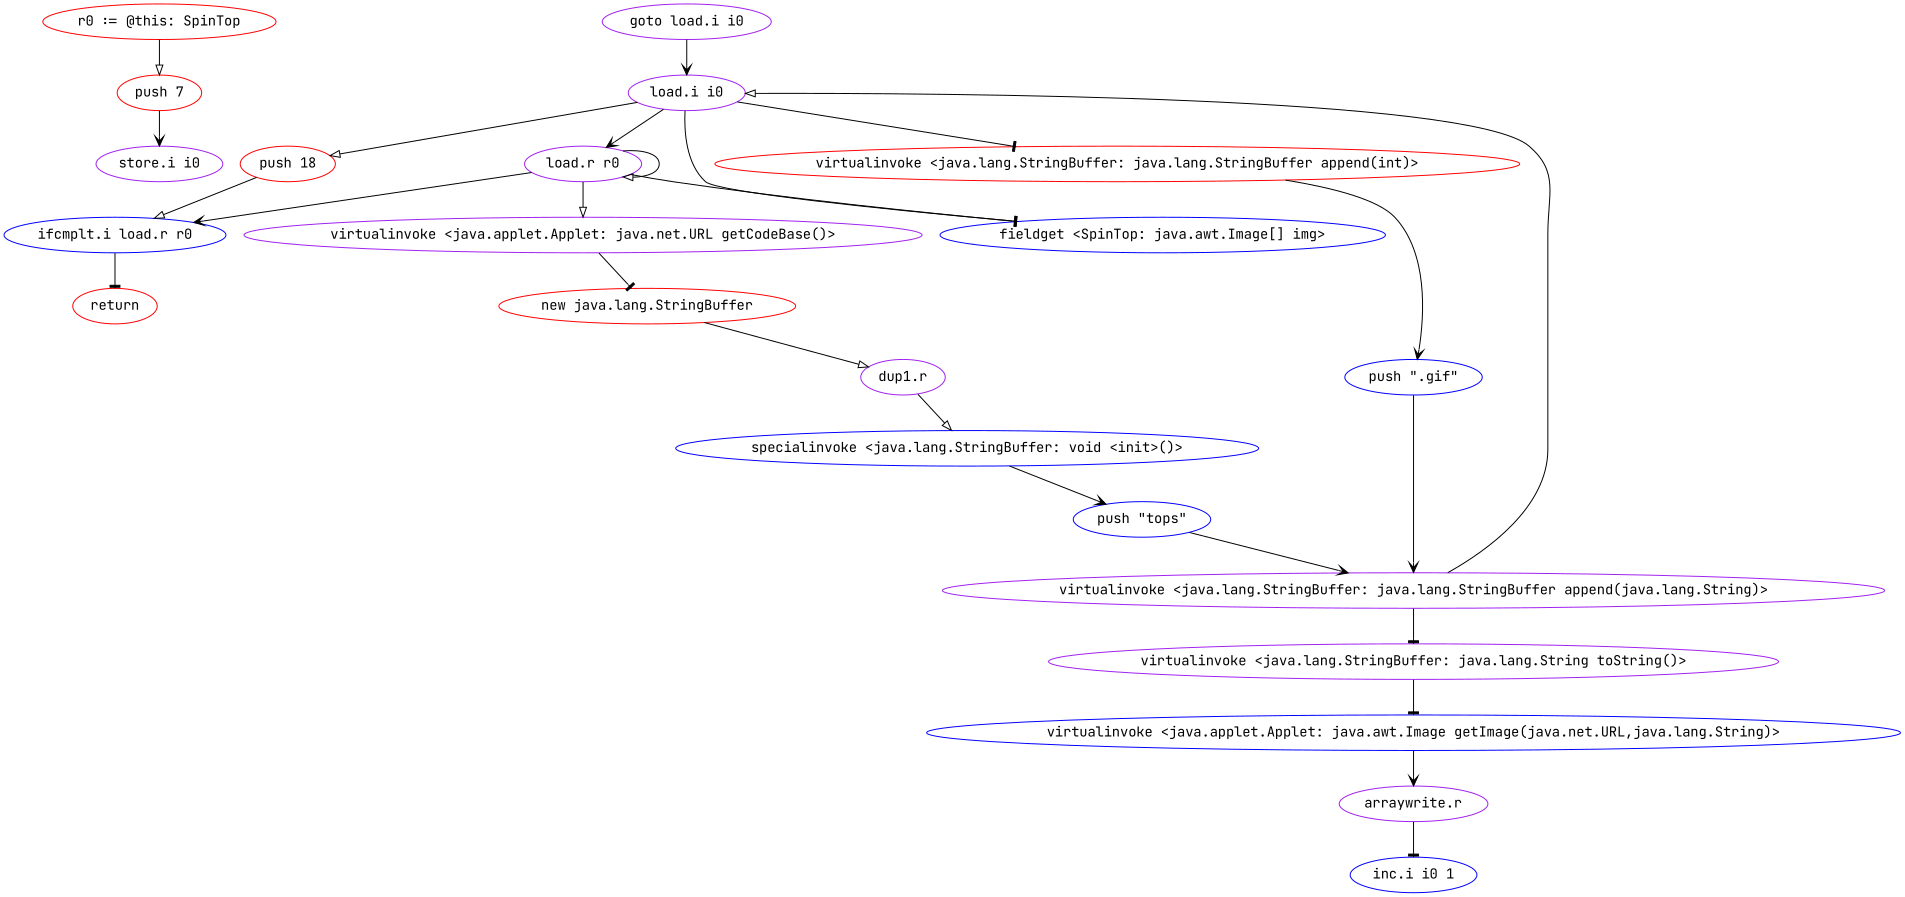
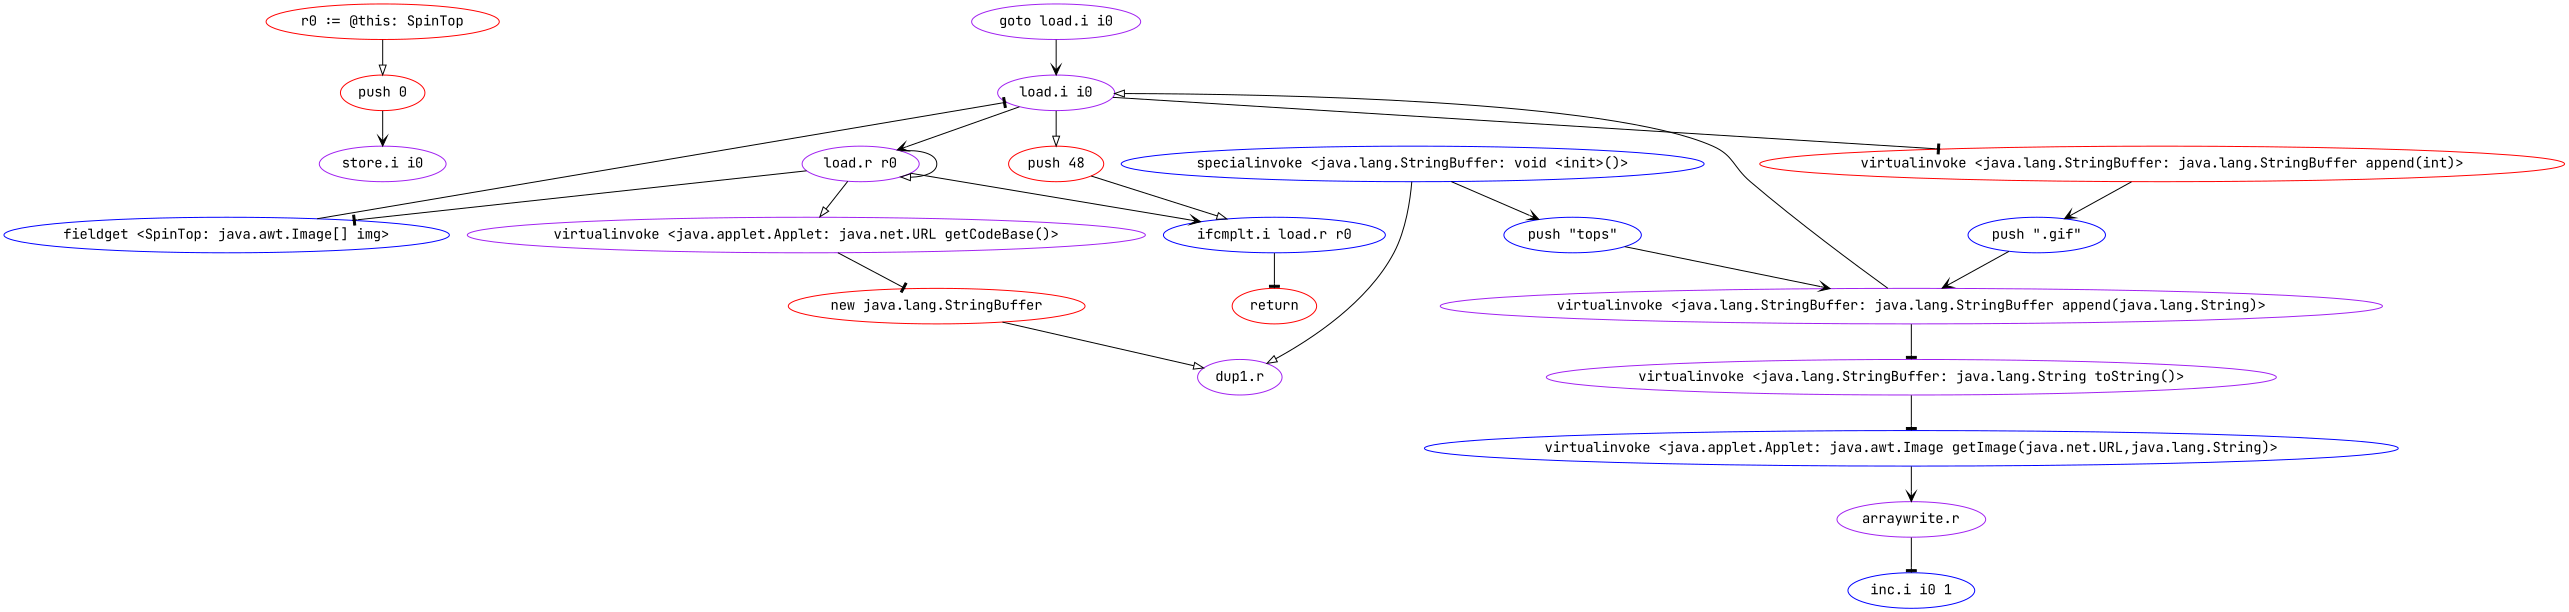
(159, 93) -> (383, 93)
(288, 164) -> (1056, 164)
(821, 201) -> (659, 161)
(931, 409) -> (1369, 288)
